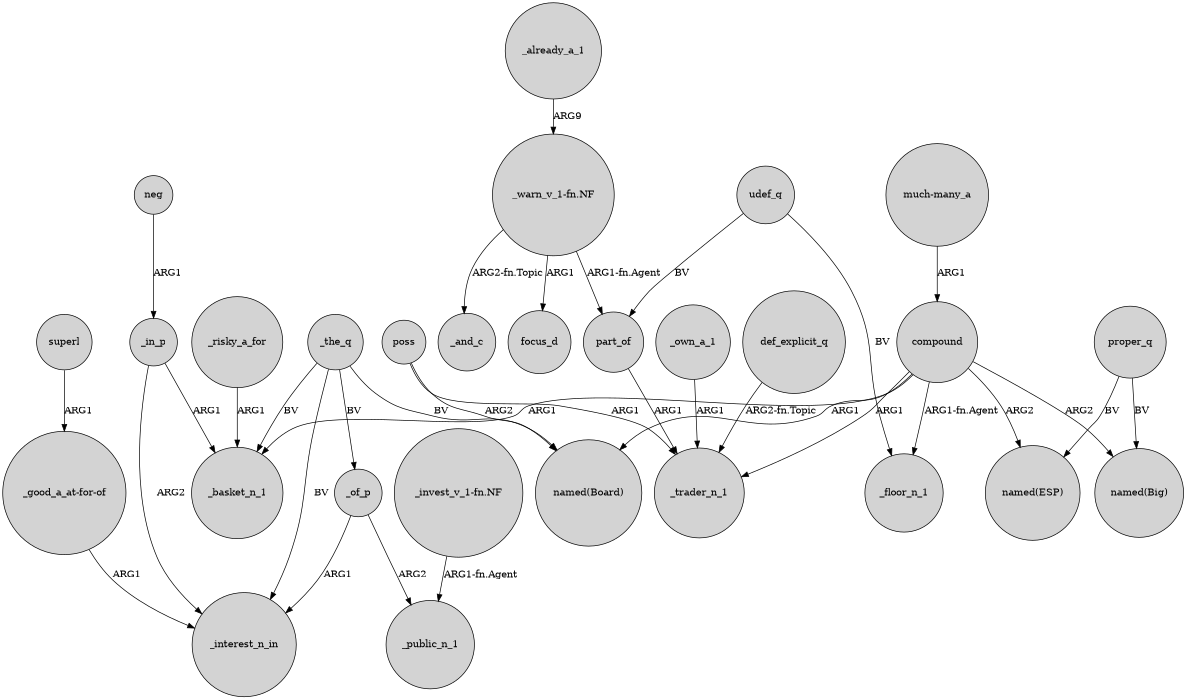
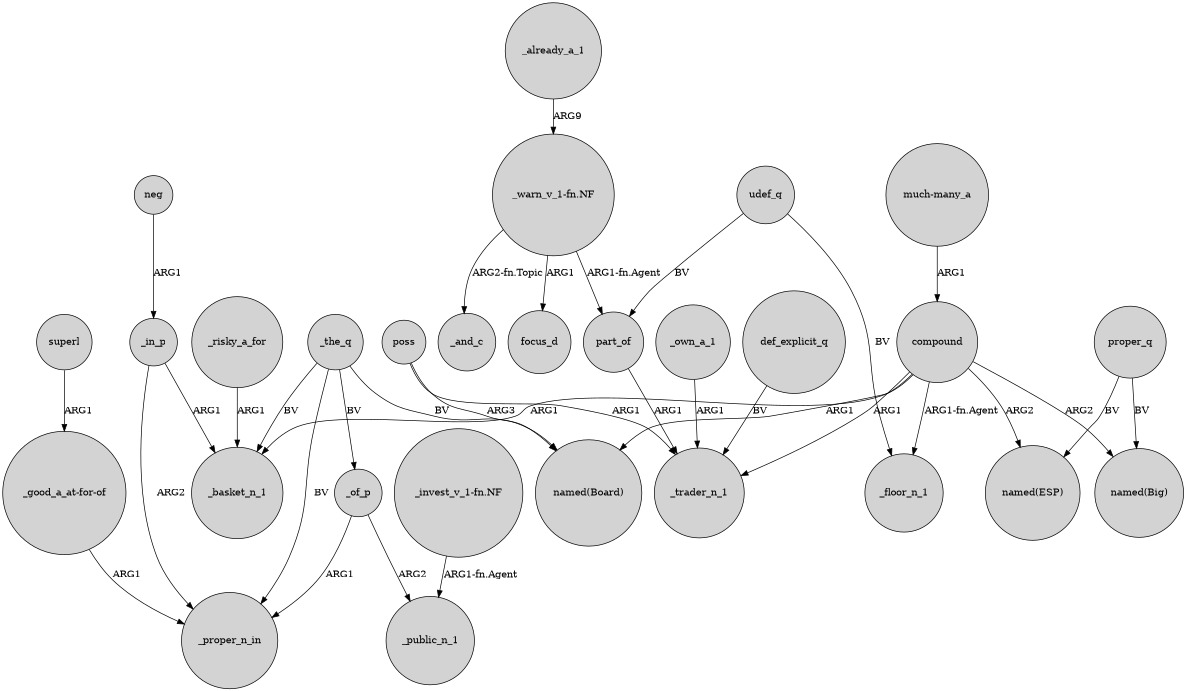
(499, 411) -> (501, 411)
(781, 411) -> (760, 411)
(244, 645) -> (230, 641)
